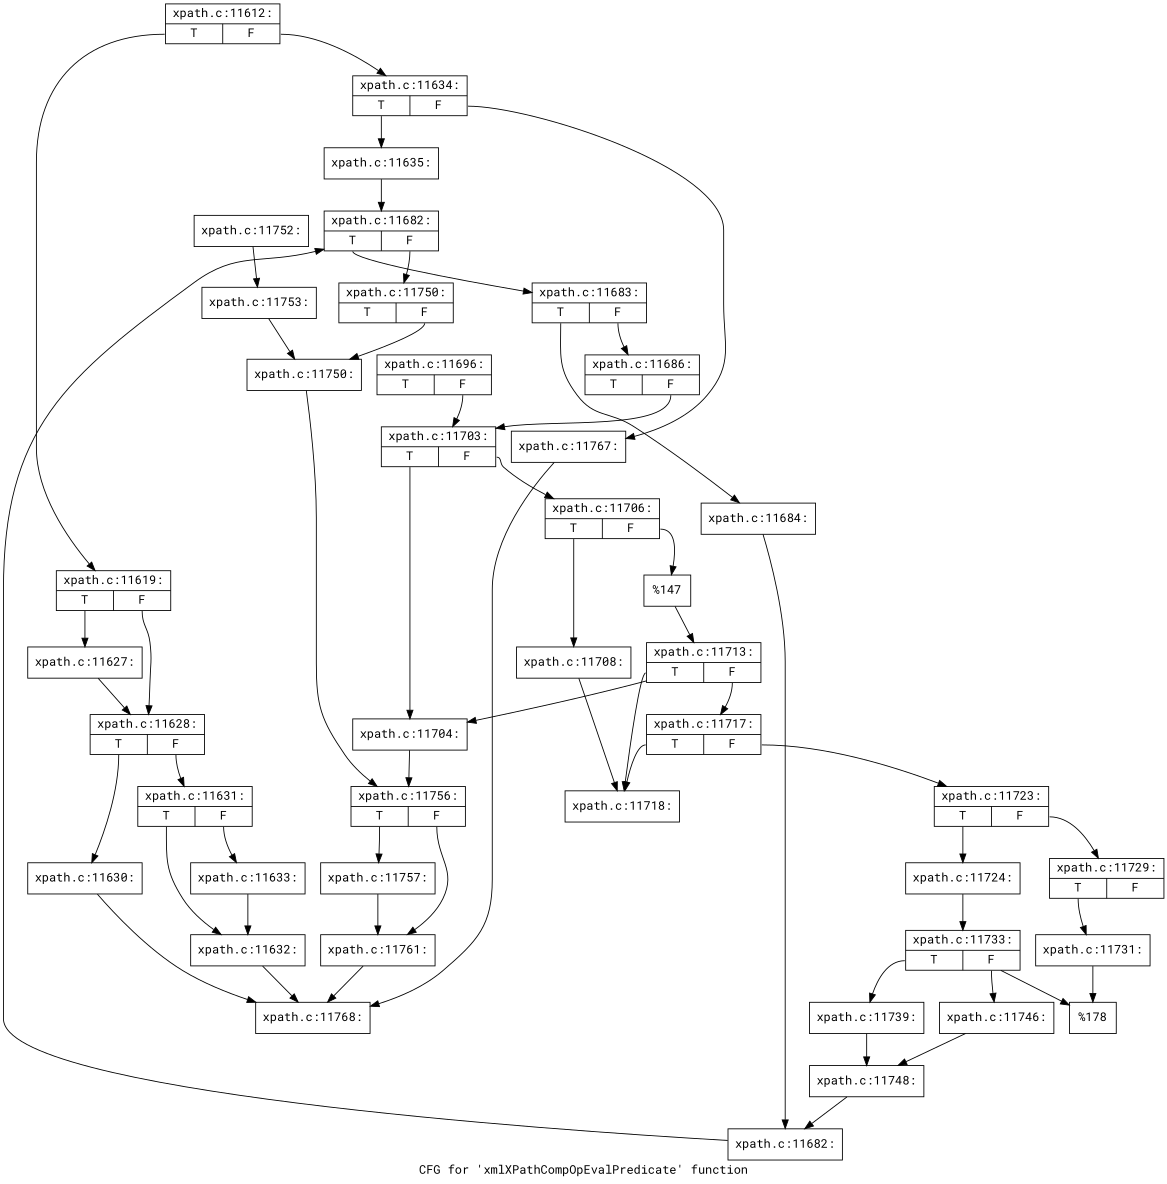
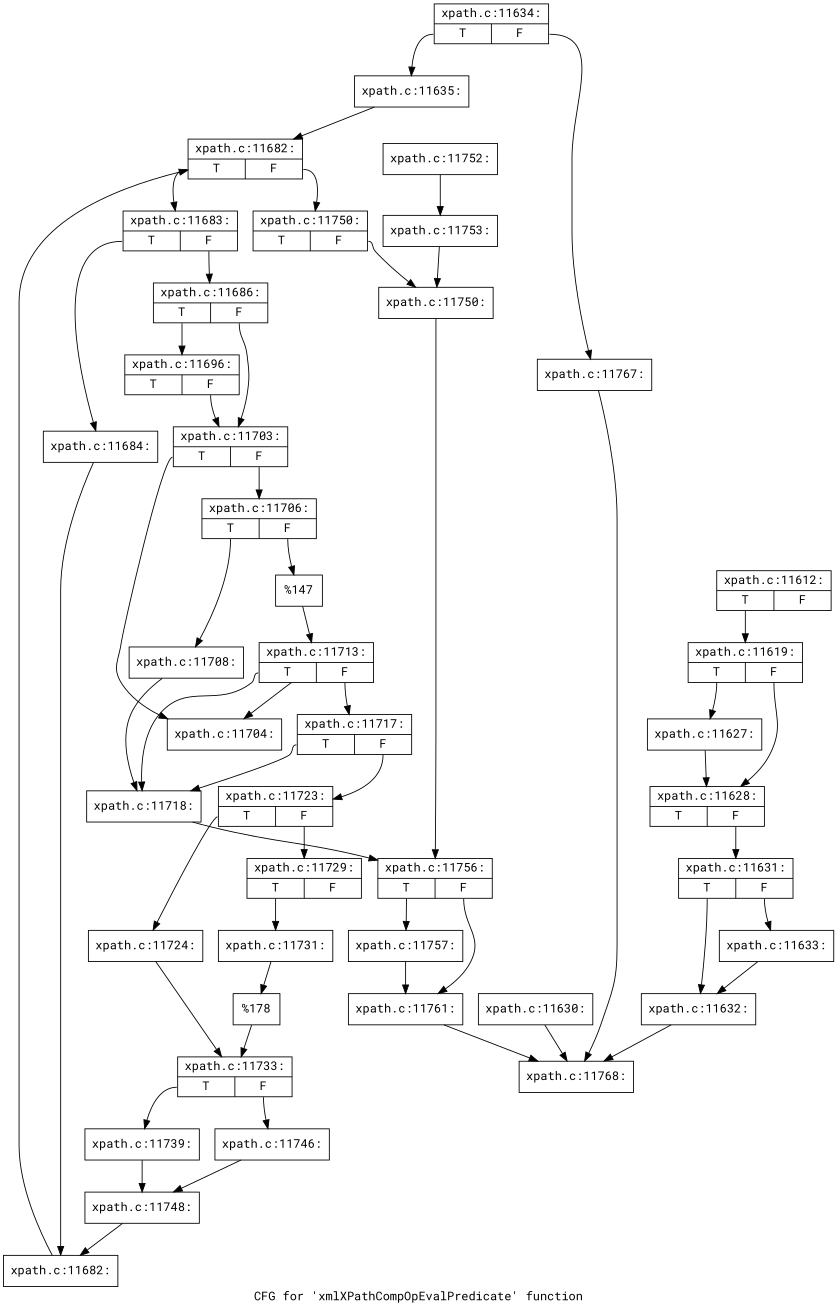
(332, 45) -> none
none -> (182, 335)
(409, 764) -> (281, 841)
(112, 806) -> none
(1031, 986) -> (248, 1037)
